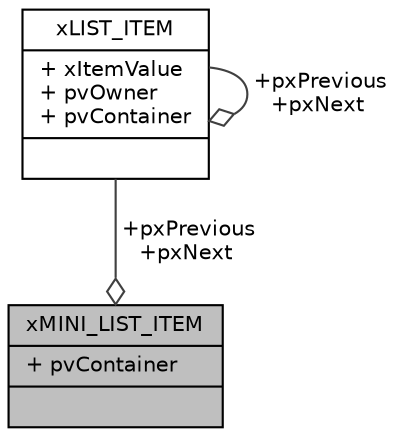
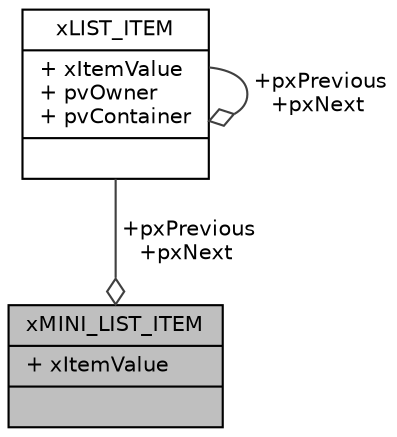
(102, 365) -> (97, 365)
